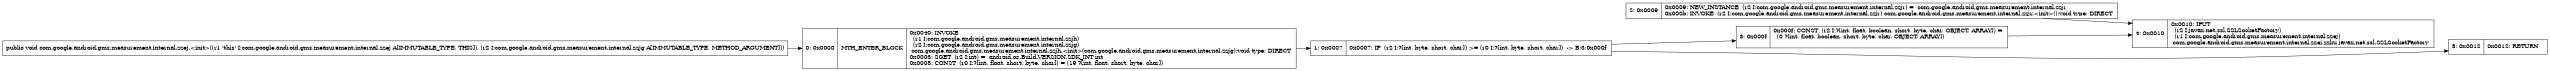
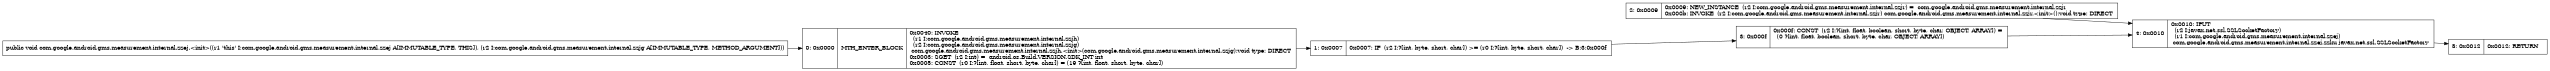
(2028, 58) -> (2439, 43)
